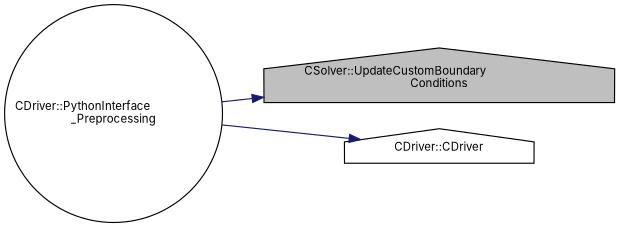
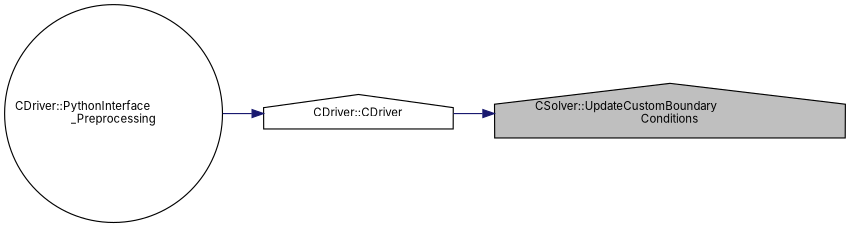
(237, 100) -> (468, 114)
